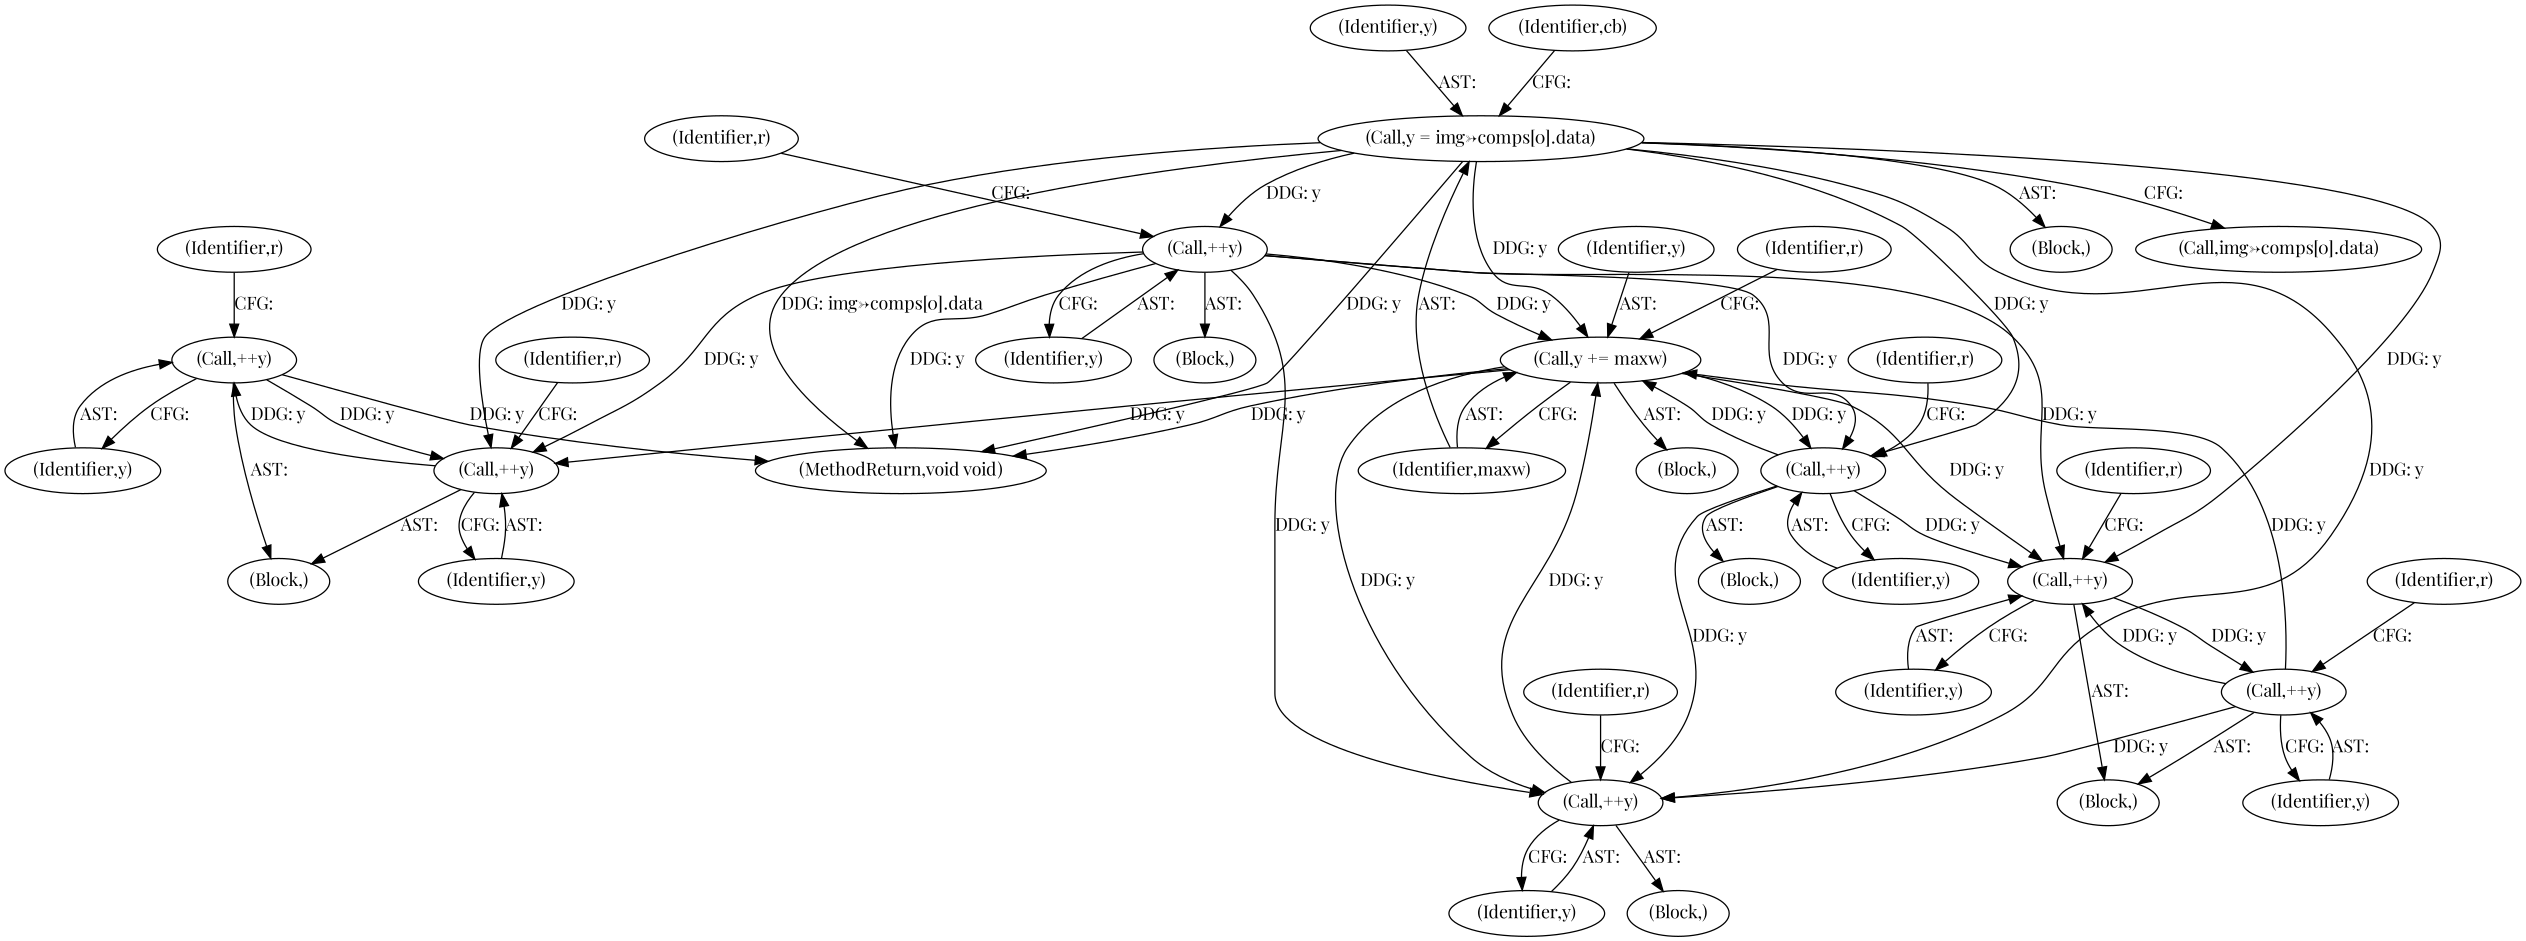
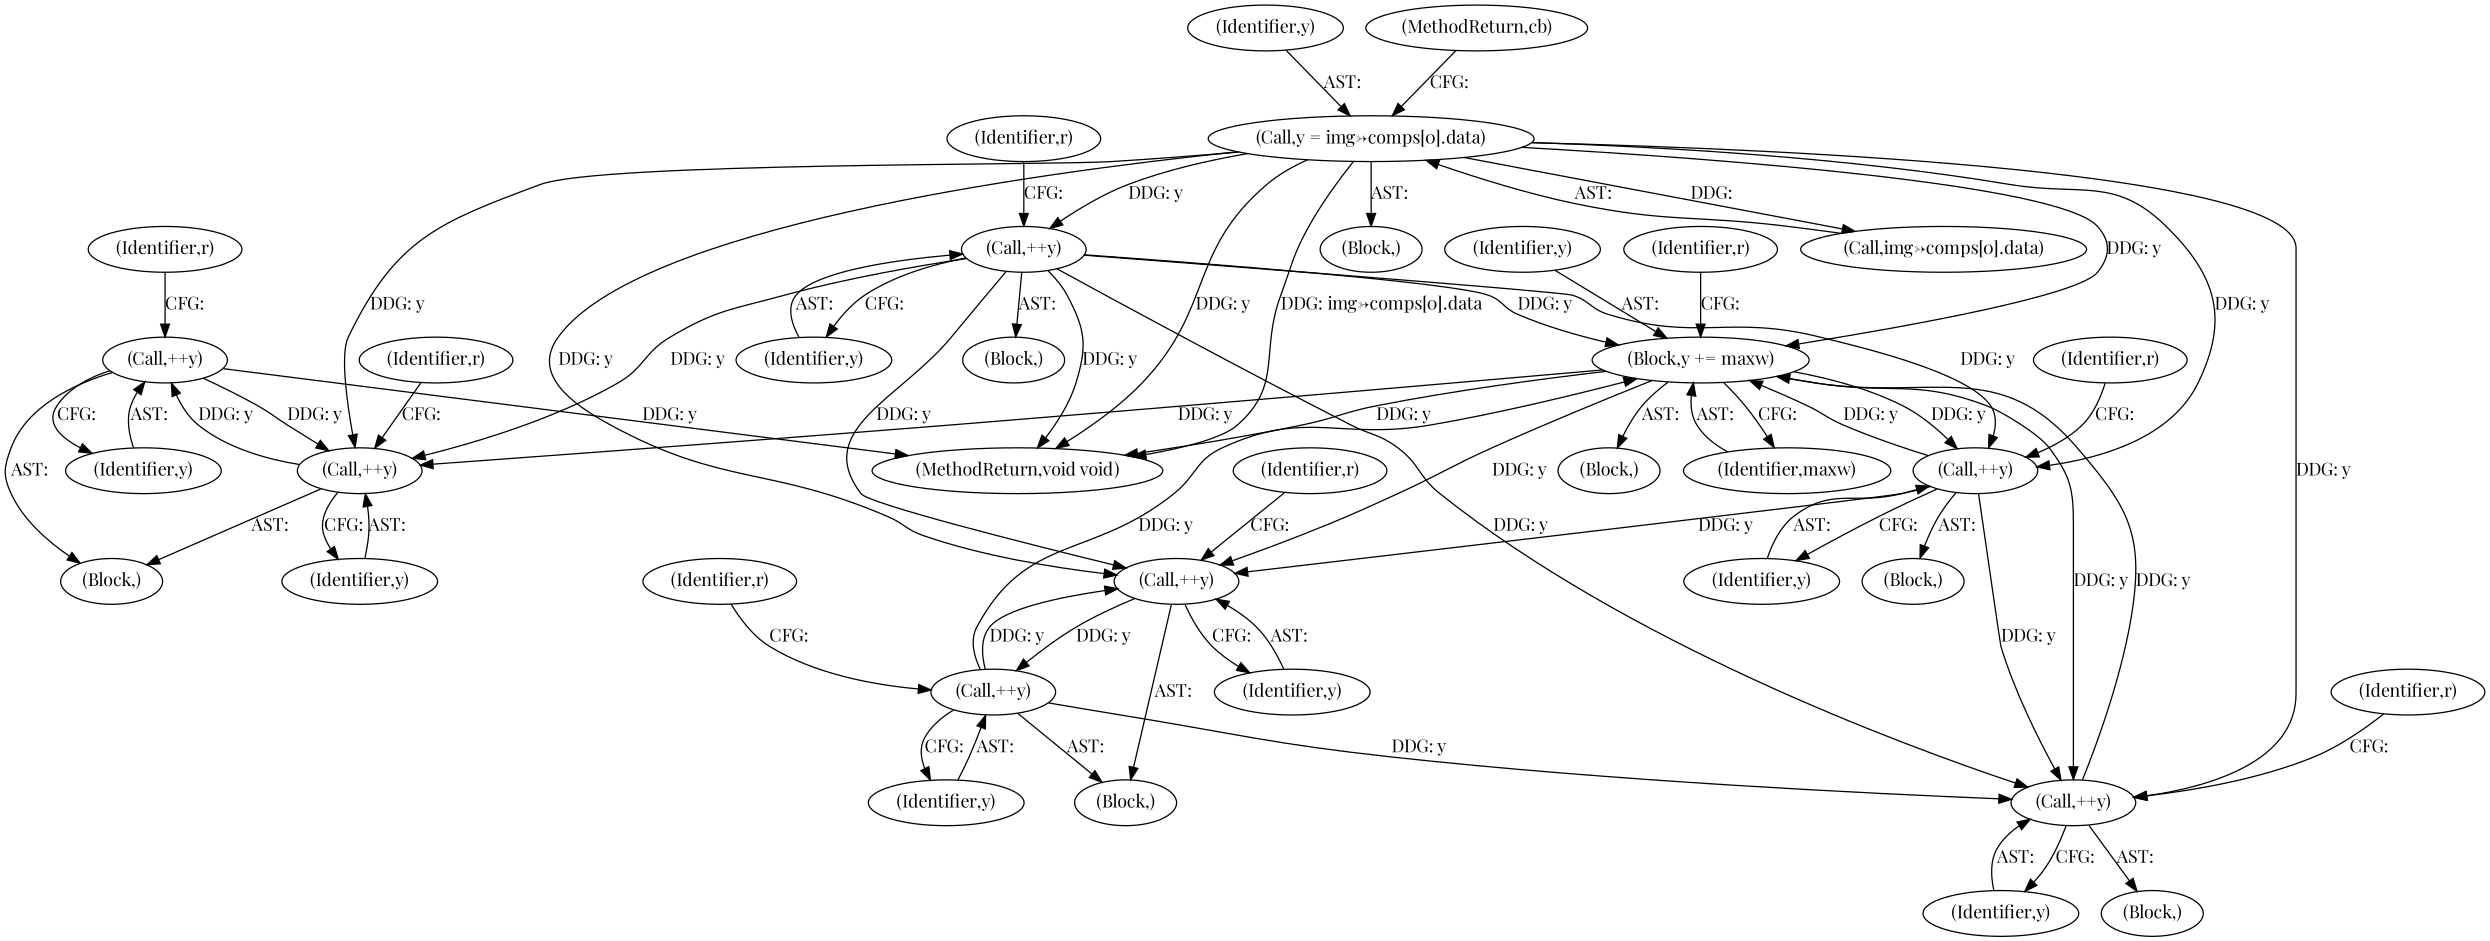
(1573, 28) -> (1477, 28)
(2166, 194) -> (1714, 194)
(1417, 309) -> (1637, 214)
(1601, 360) -> (1701, 360)
